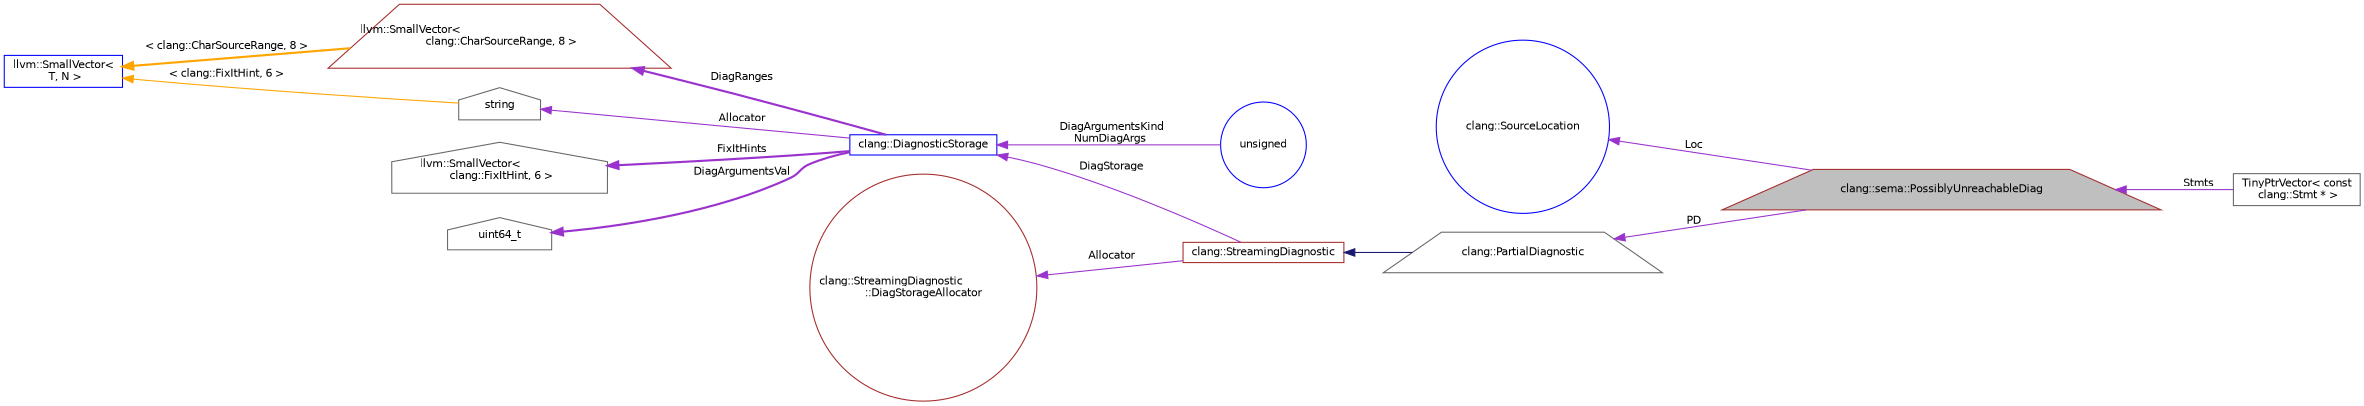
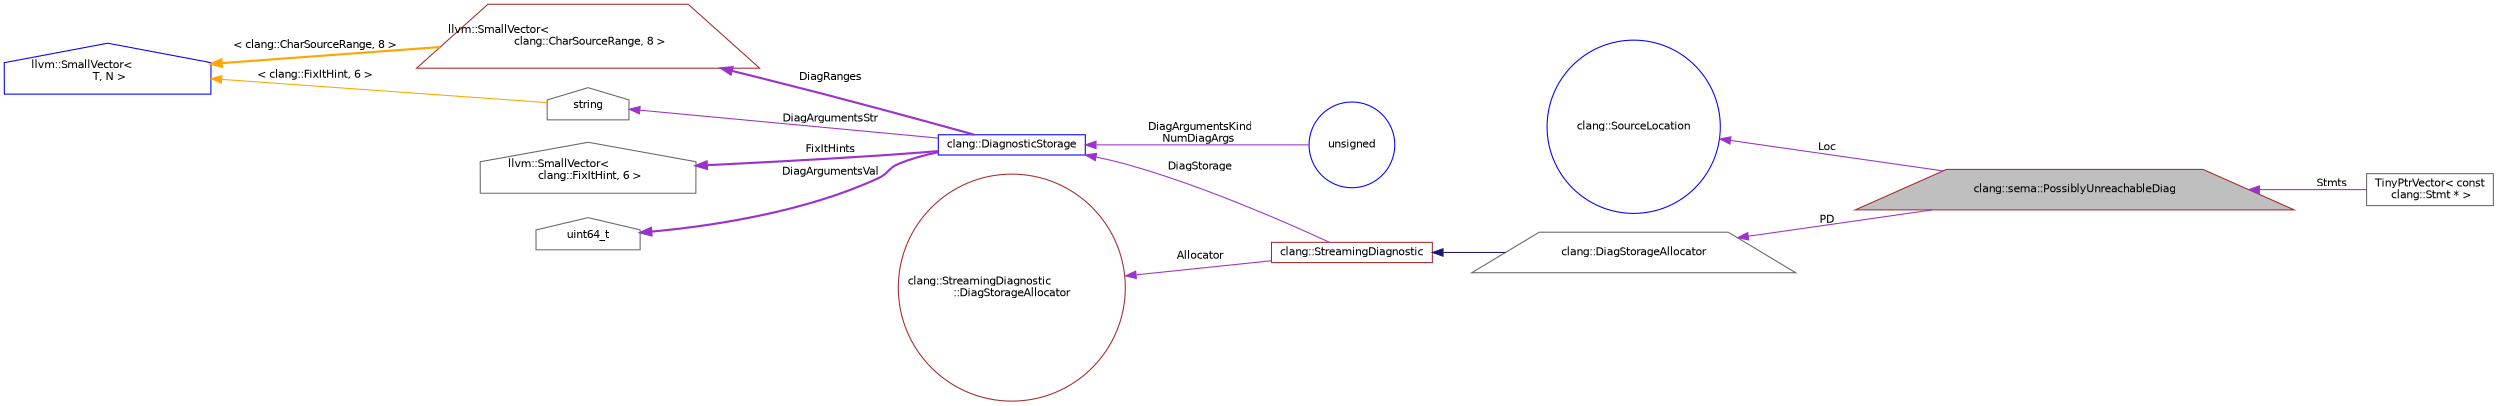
(63, 71) -> (108, 71)
(740, 119) -> (829, 119)
(1523, 252) -> (1634, 252)
